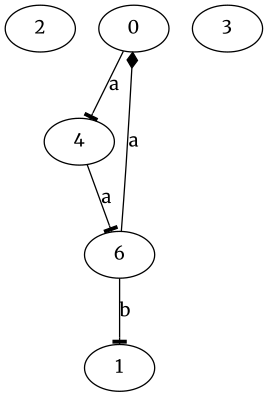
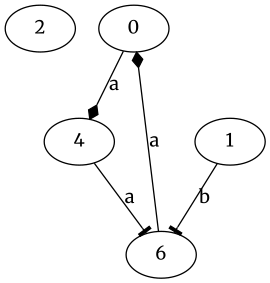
(227, 29) -> none
(108, 82) -> (110, 78)
(120, 308) -> (197, 195)
